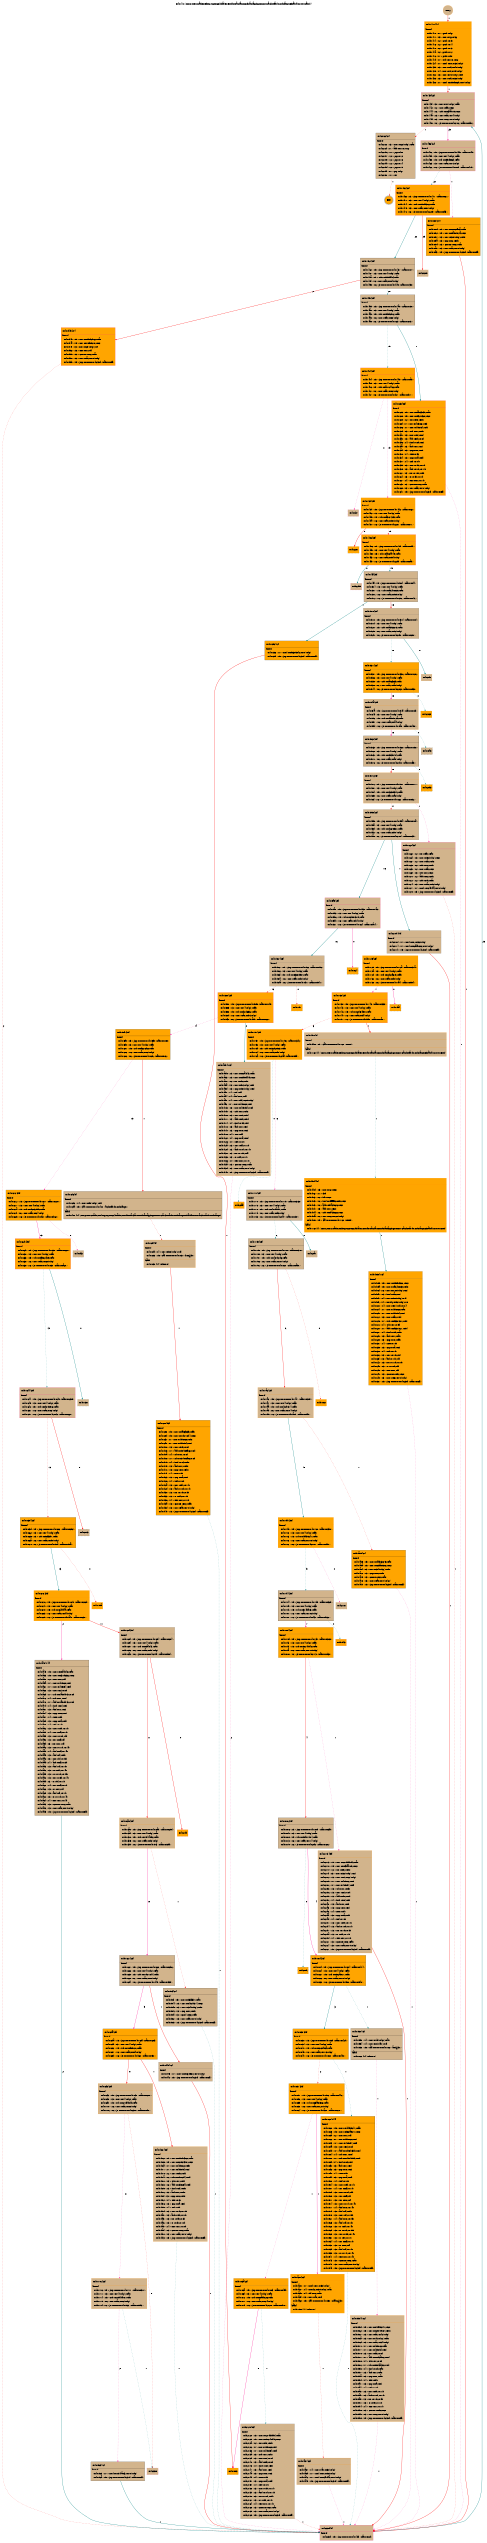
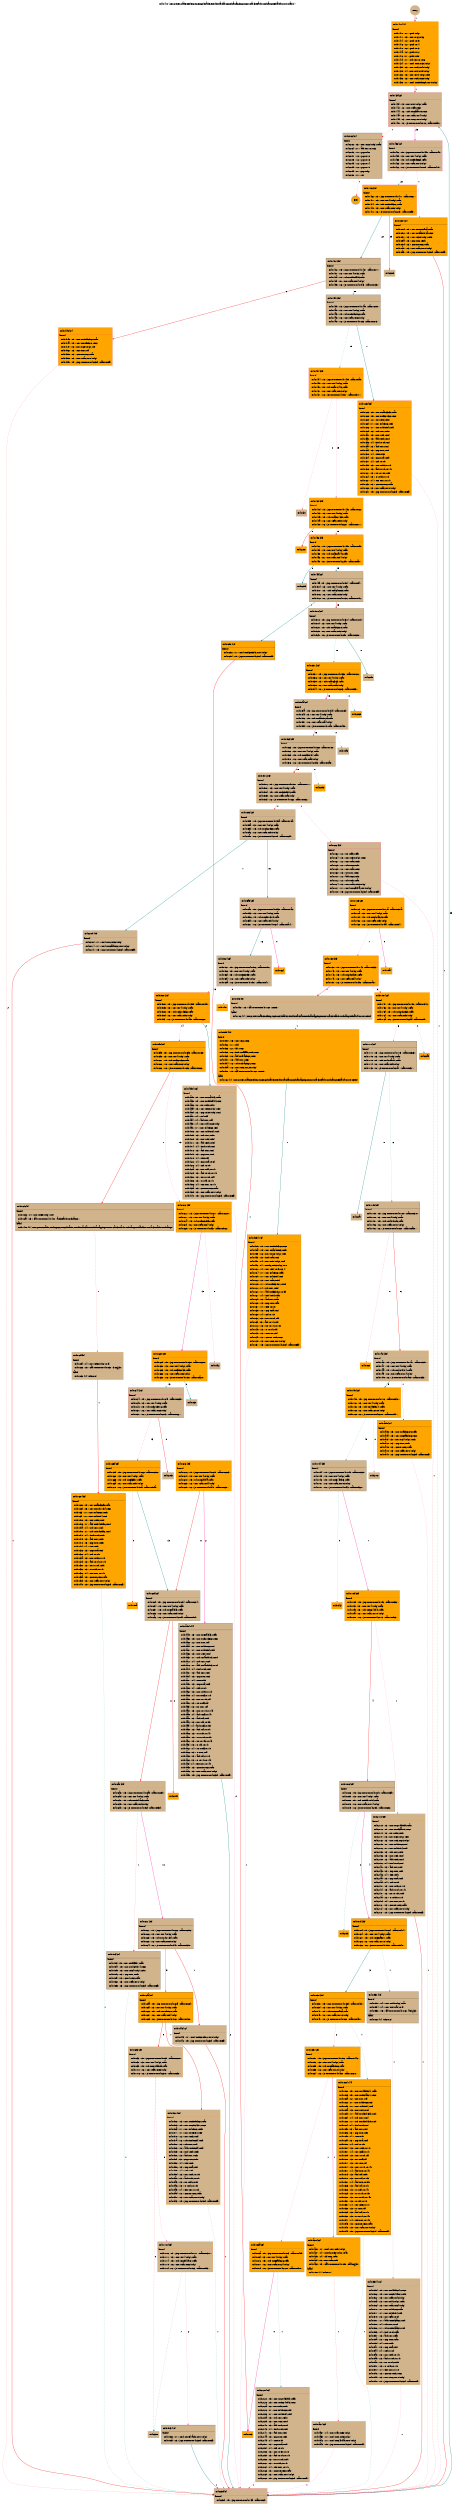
(55, 1569) -> (152, 1540)
